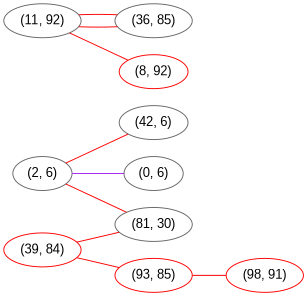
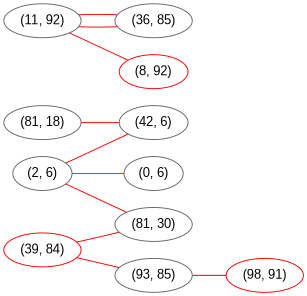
none -> (42, 123)
(154, 275) -> (154, 275)
